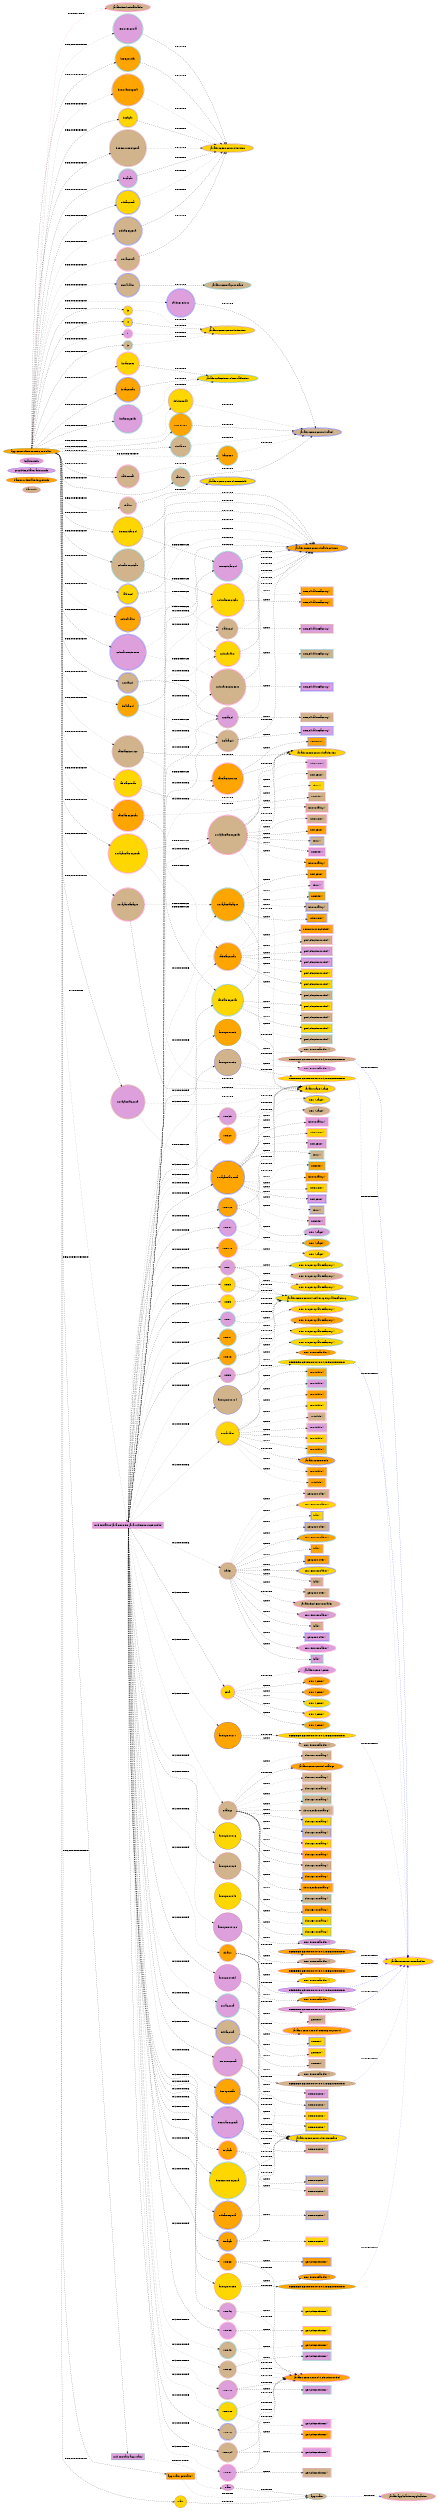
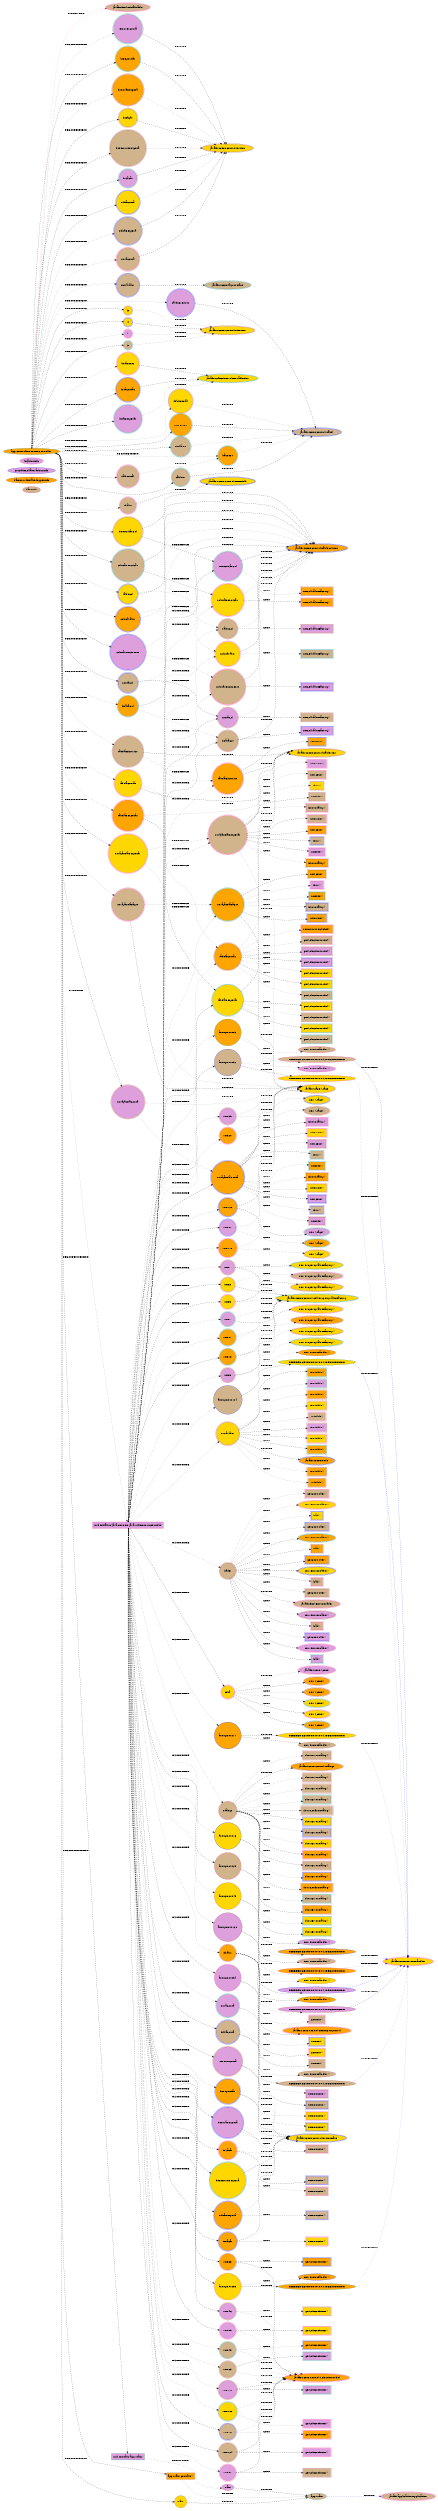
none -> (154, 1752)
